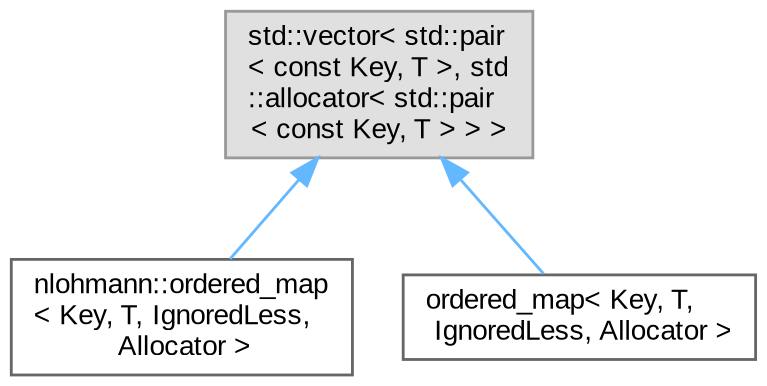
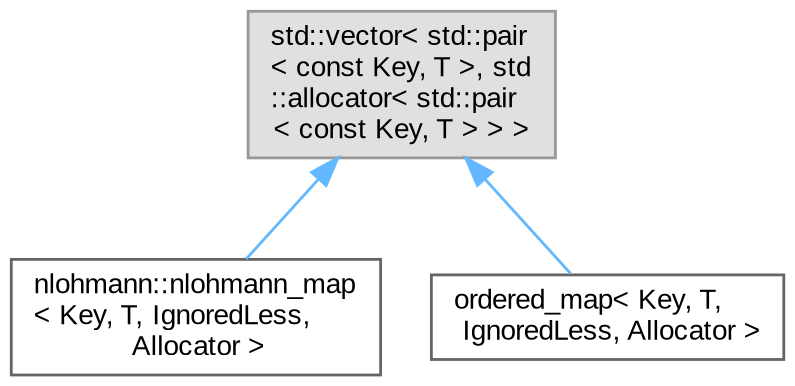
(182, 317) -> (196, 317)
